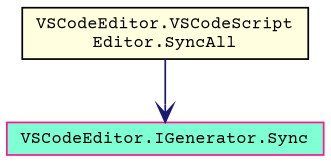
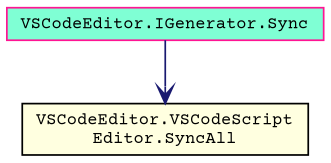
(165, 82) -> (165, 63)
